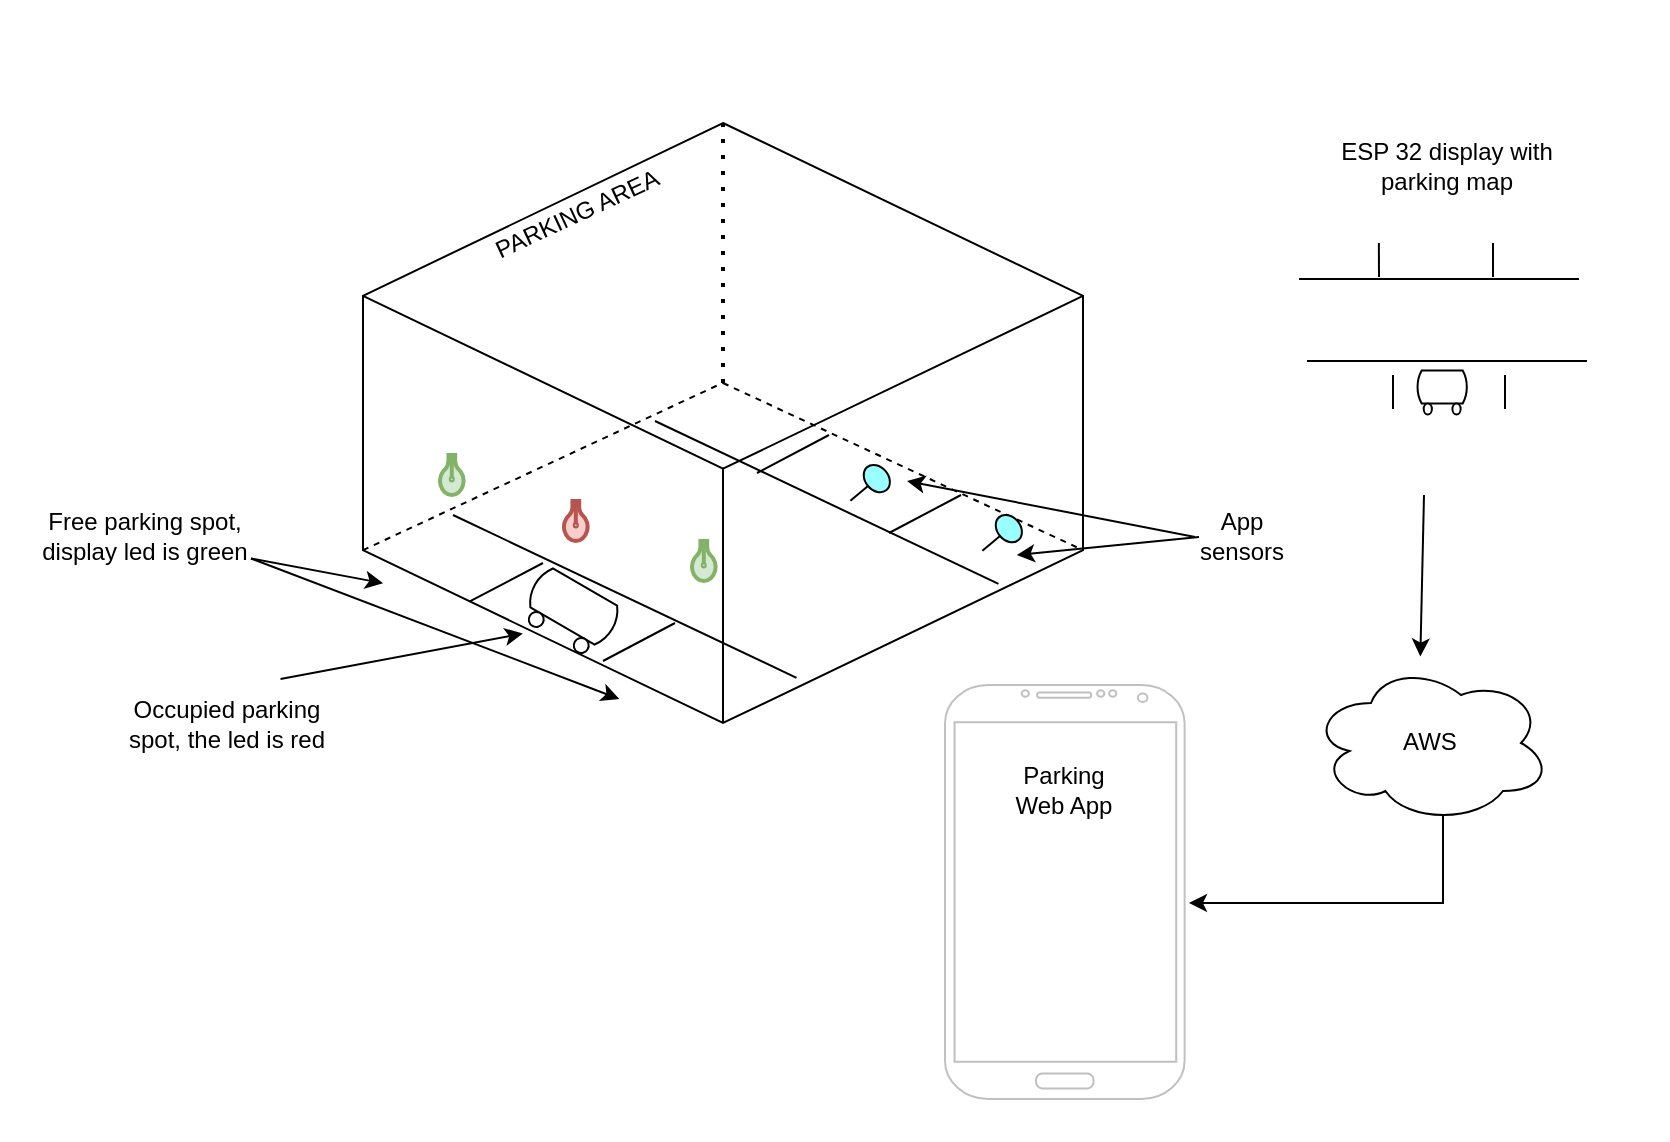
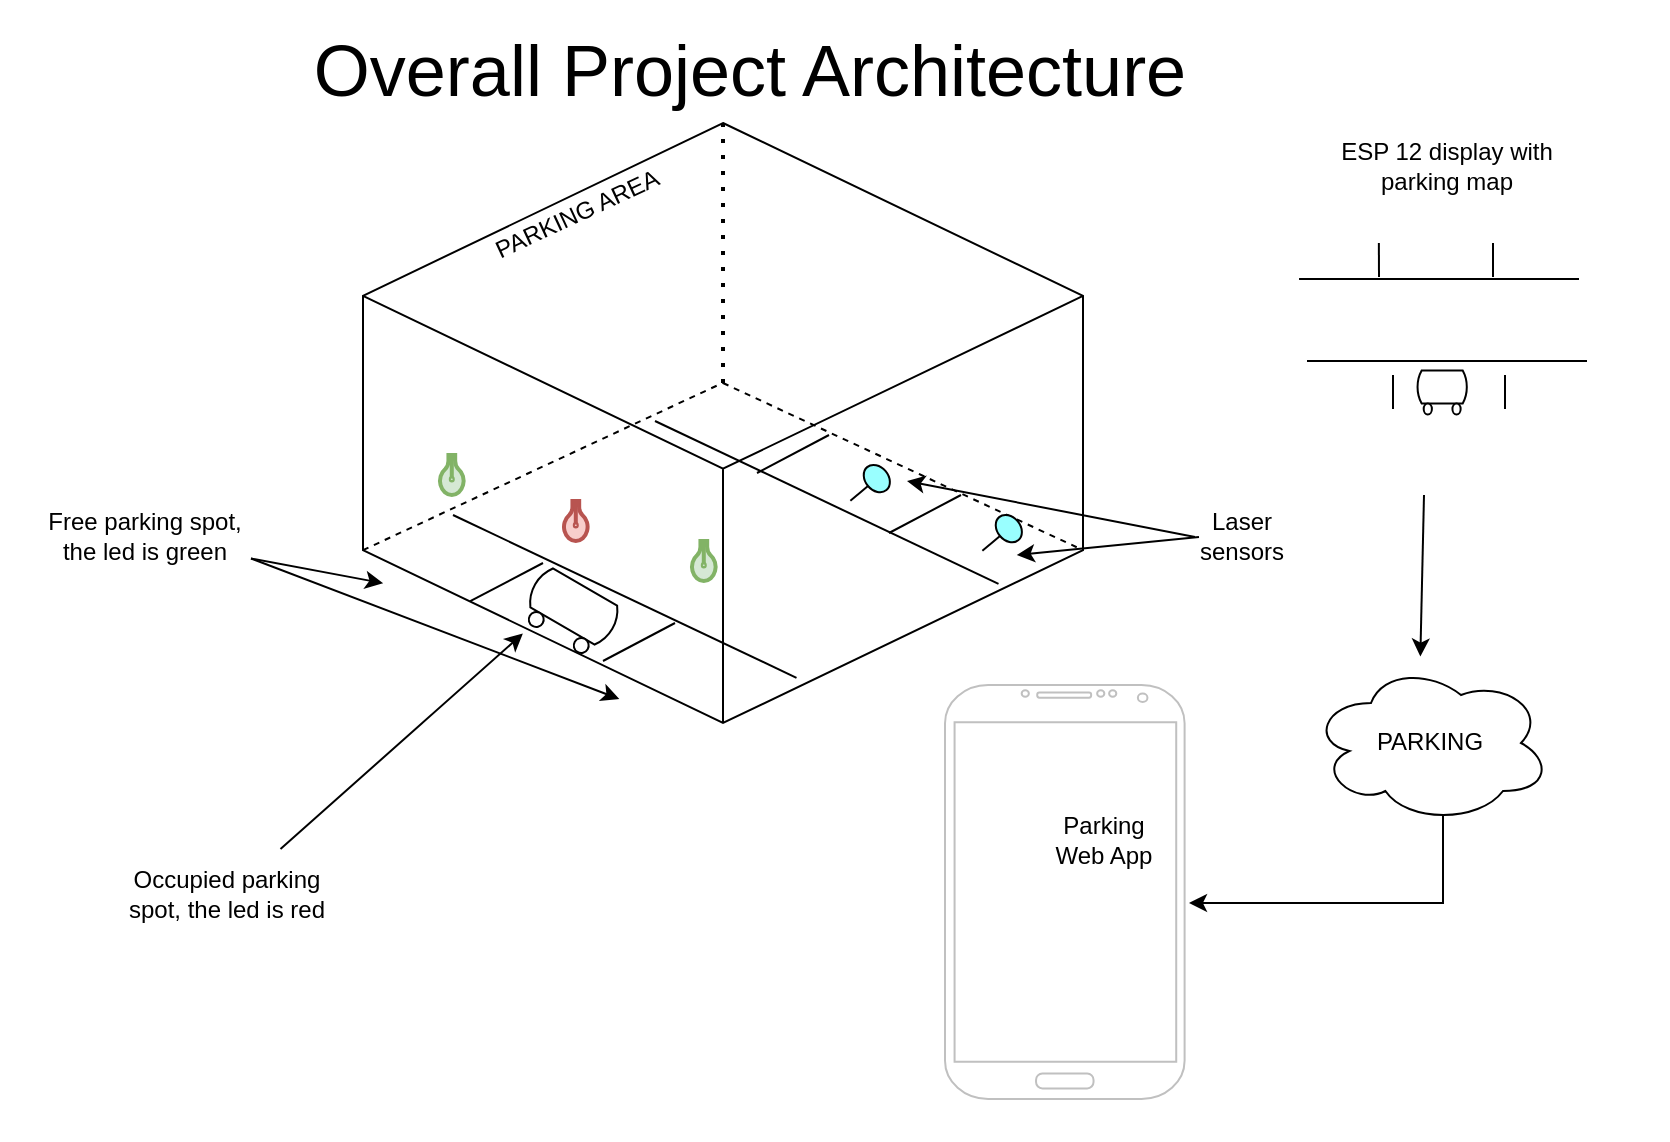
none -> (751, 71)
(1448, 167) -> (1448, 167)
(146, 537) -> (146, 537)
(1243, 537) -> (1243, 537)
(228, 724) -> (228, 894)
(1431, 743) -> (1431, 743)
(1065, 791) -> (1105, 841)
